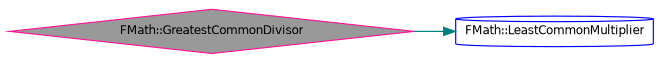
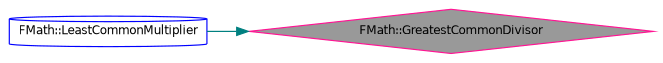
(429, 31) -> (222, 31)
